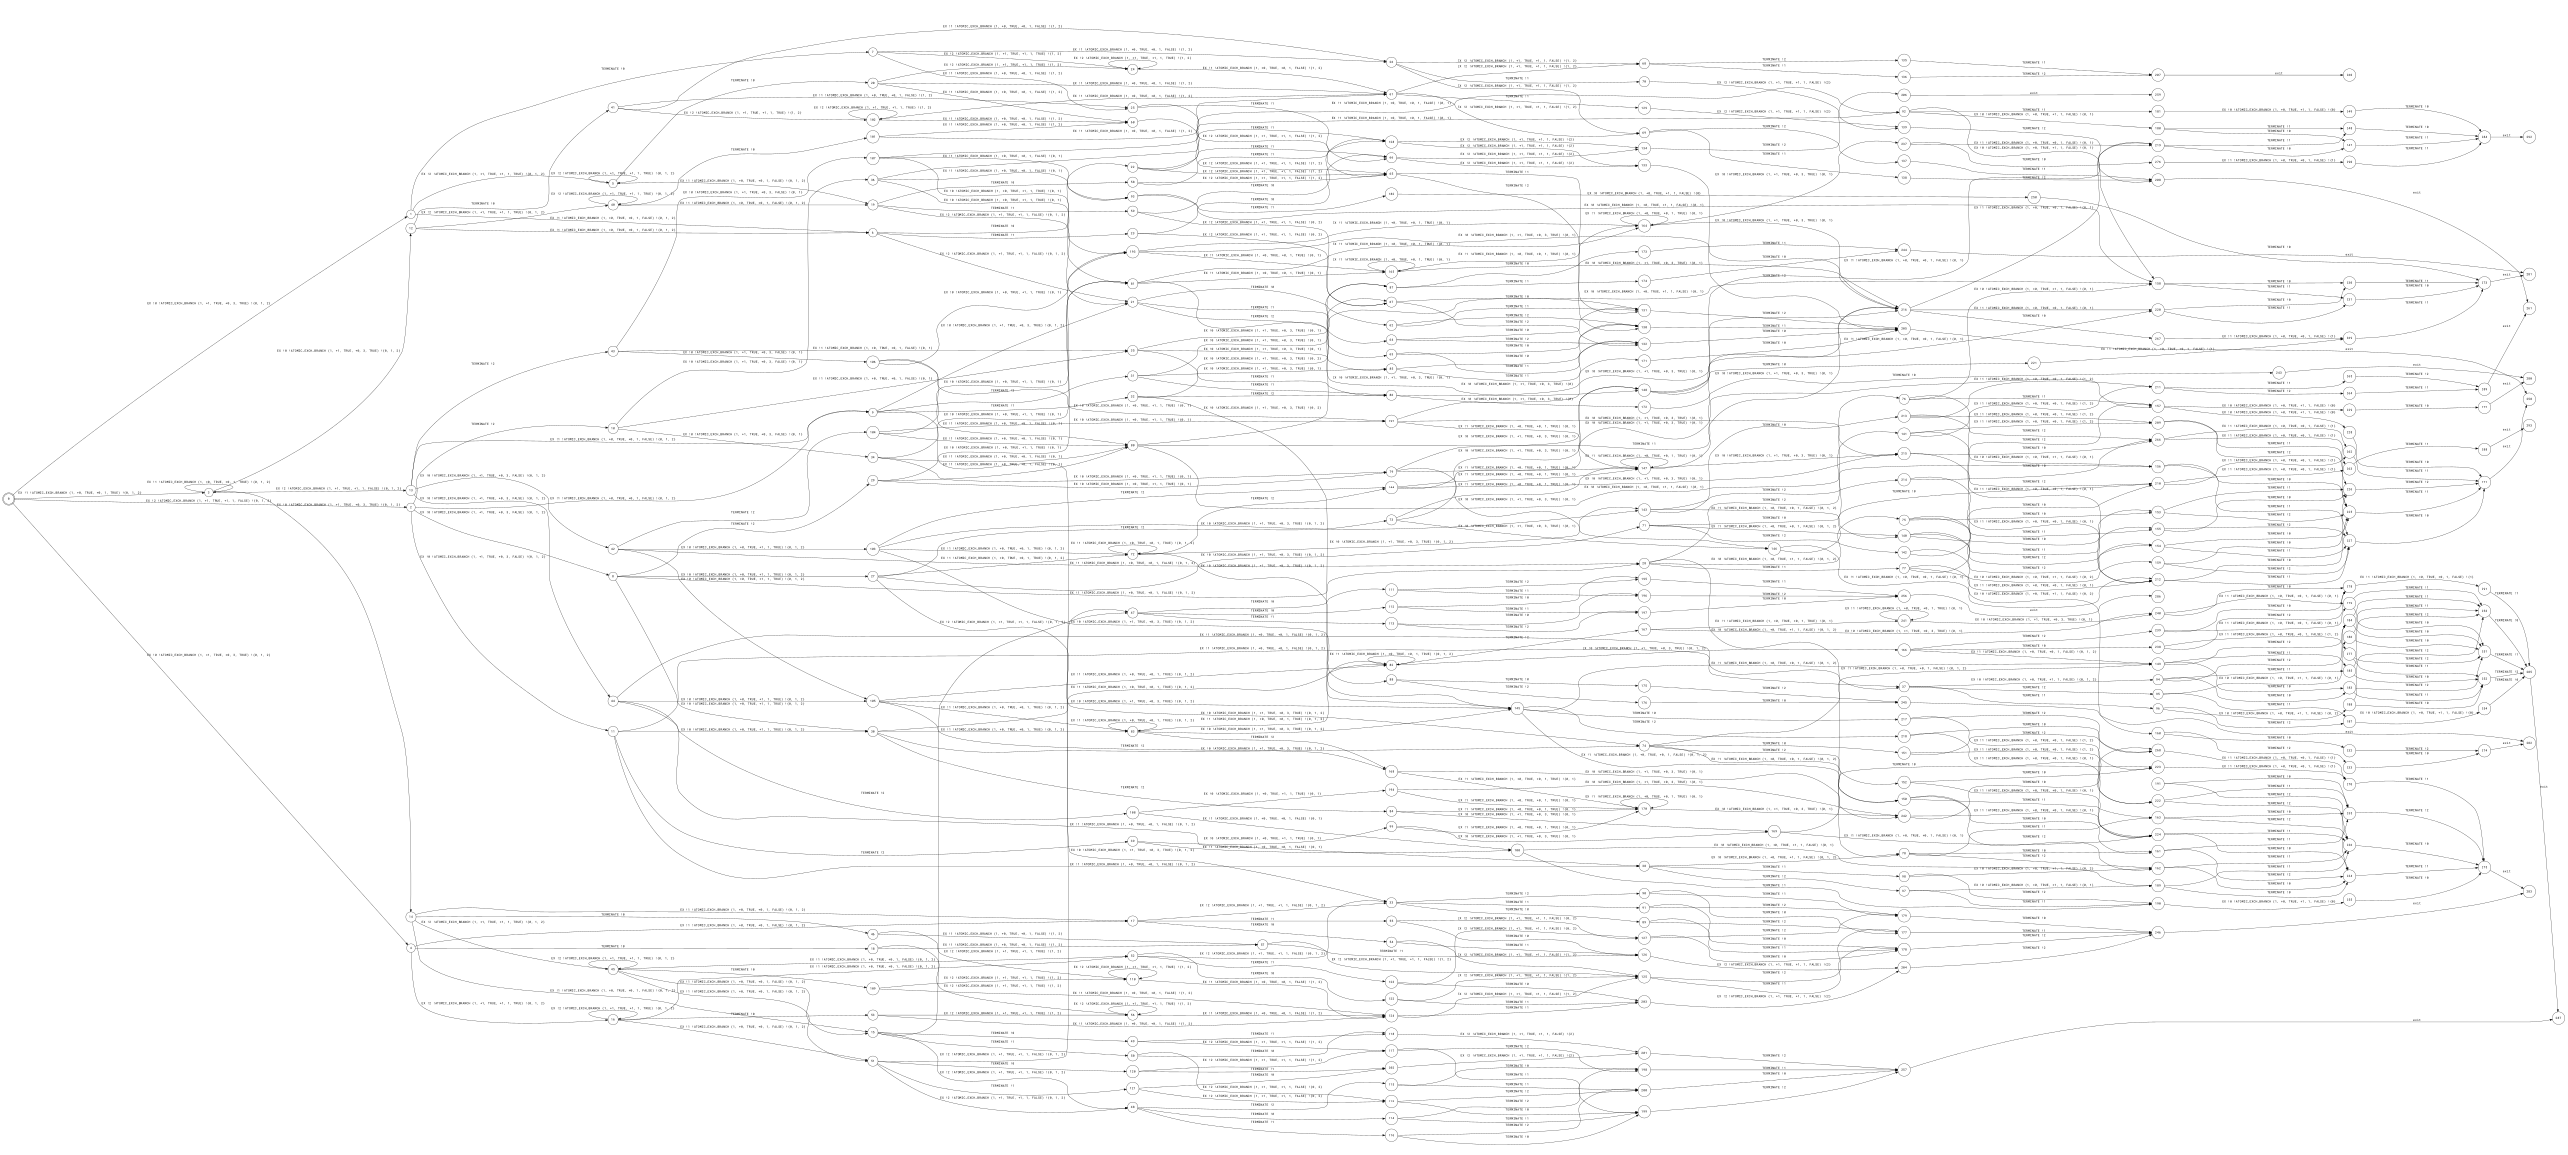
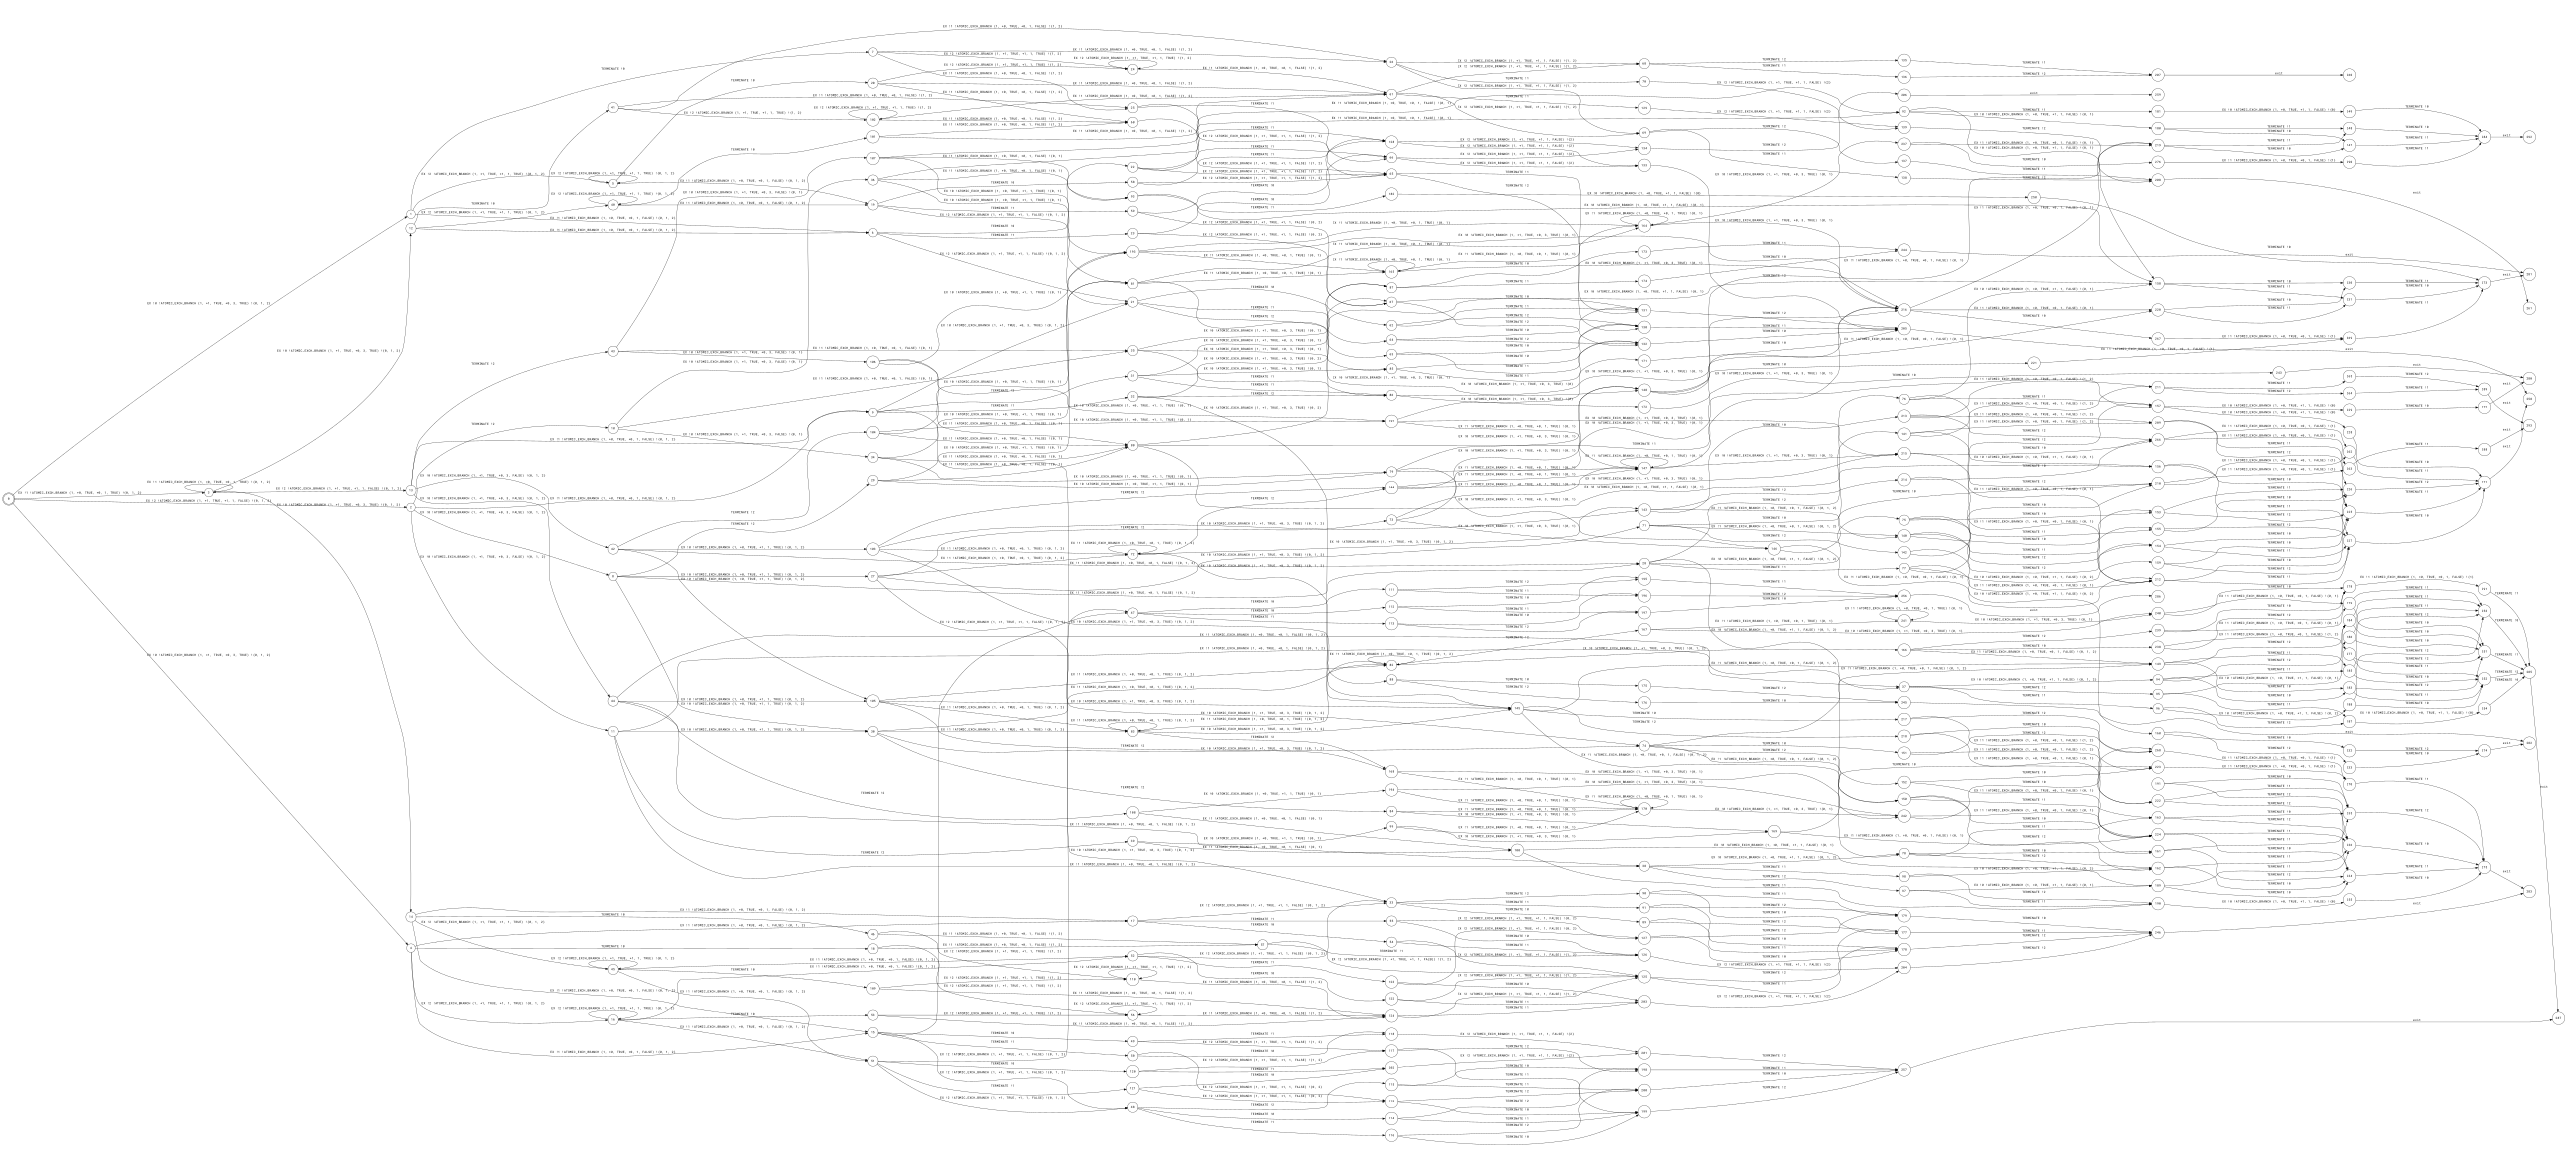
(2506, 350) -> (2502, 411)
(758, 985) -> (604, 1056)
